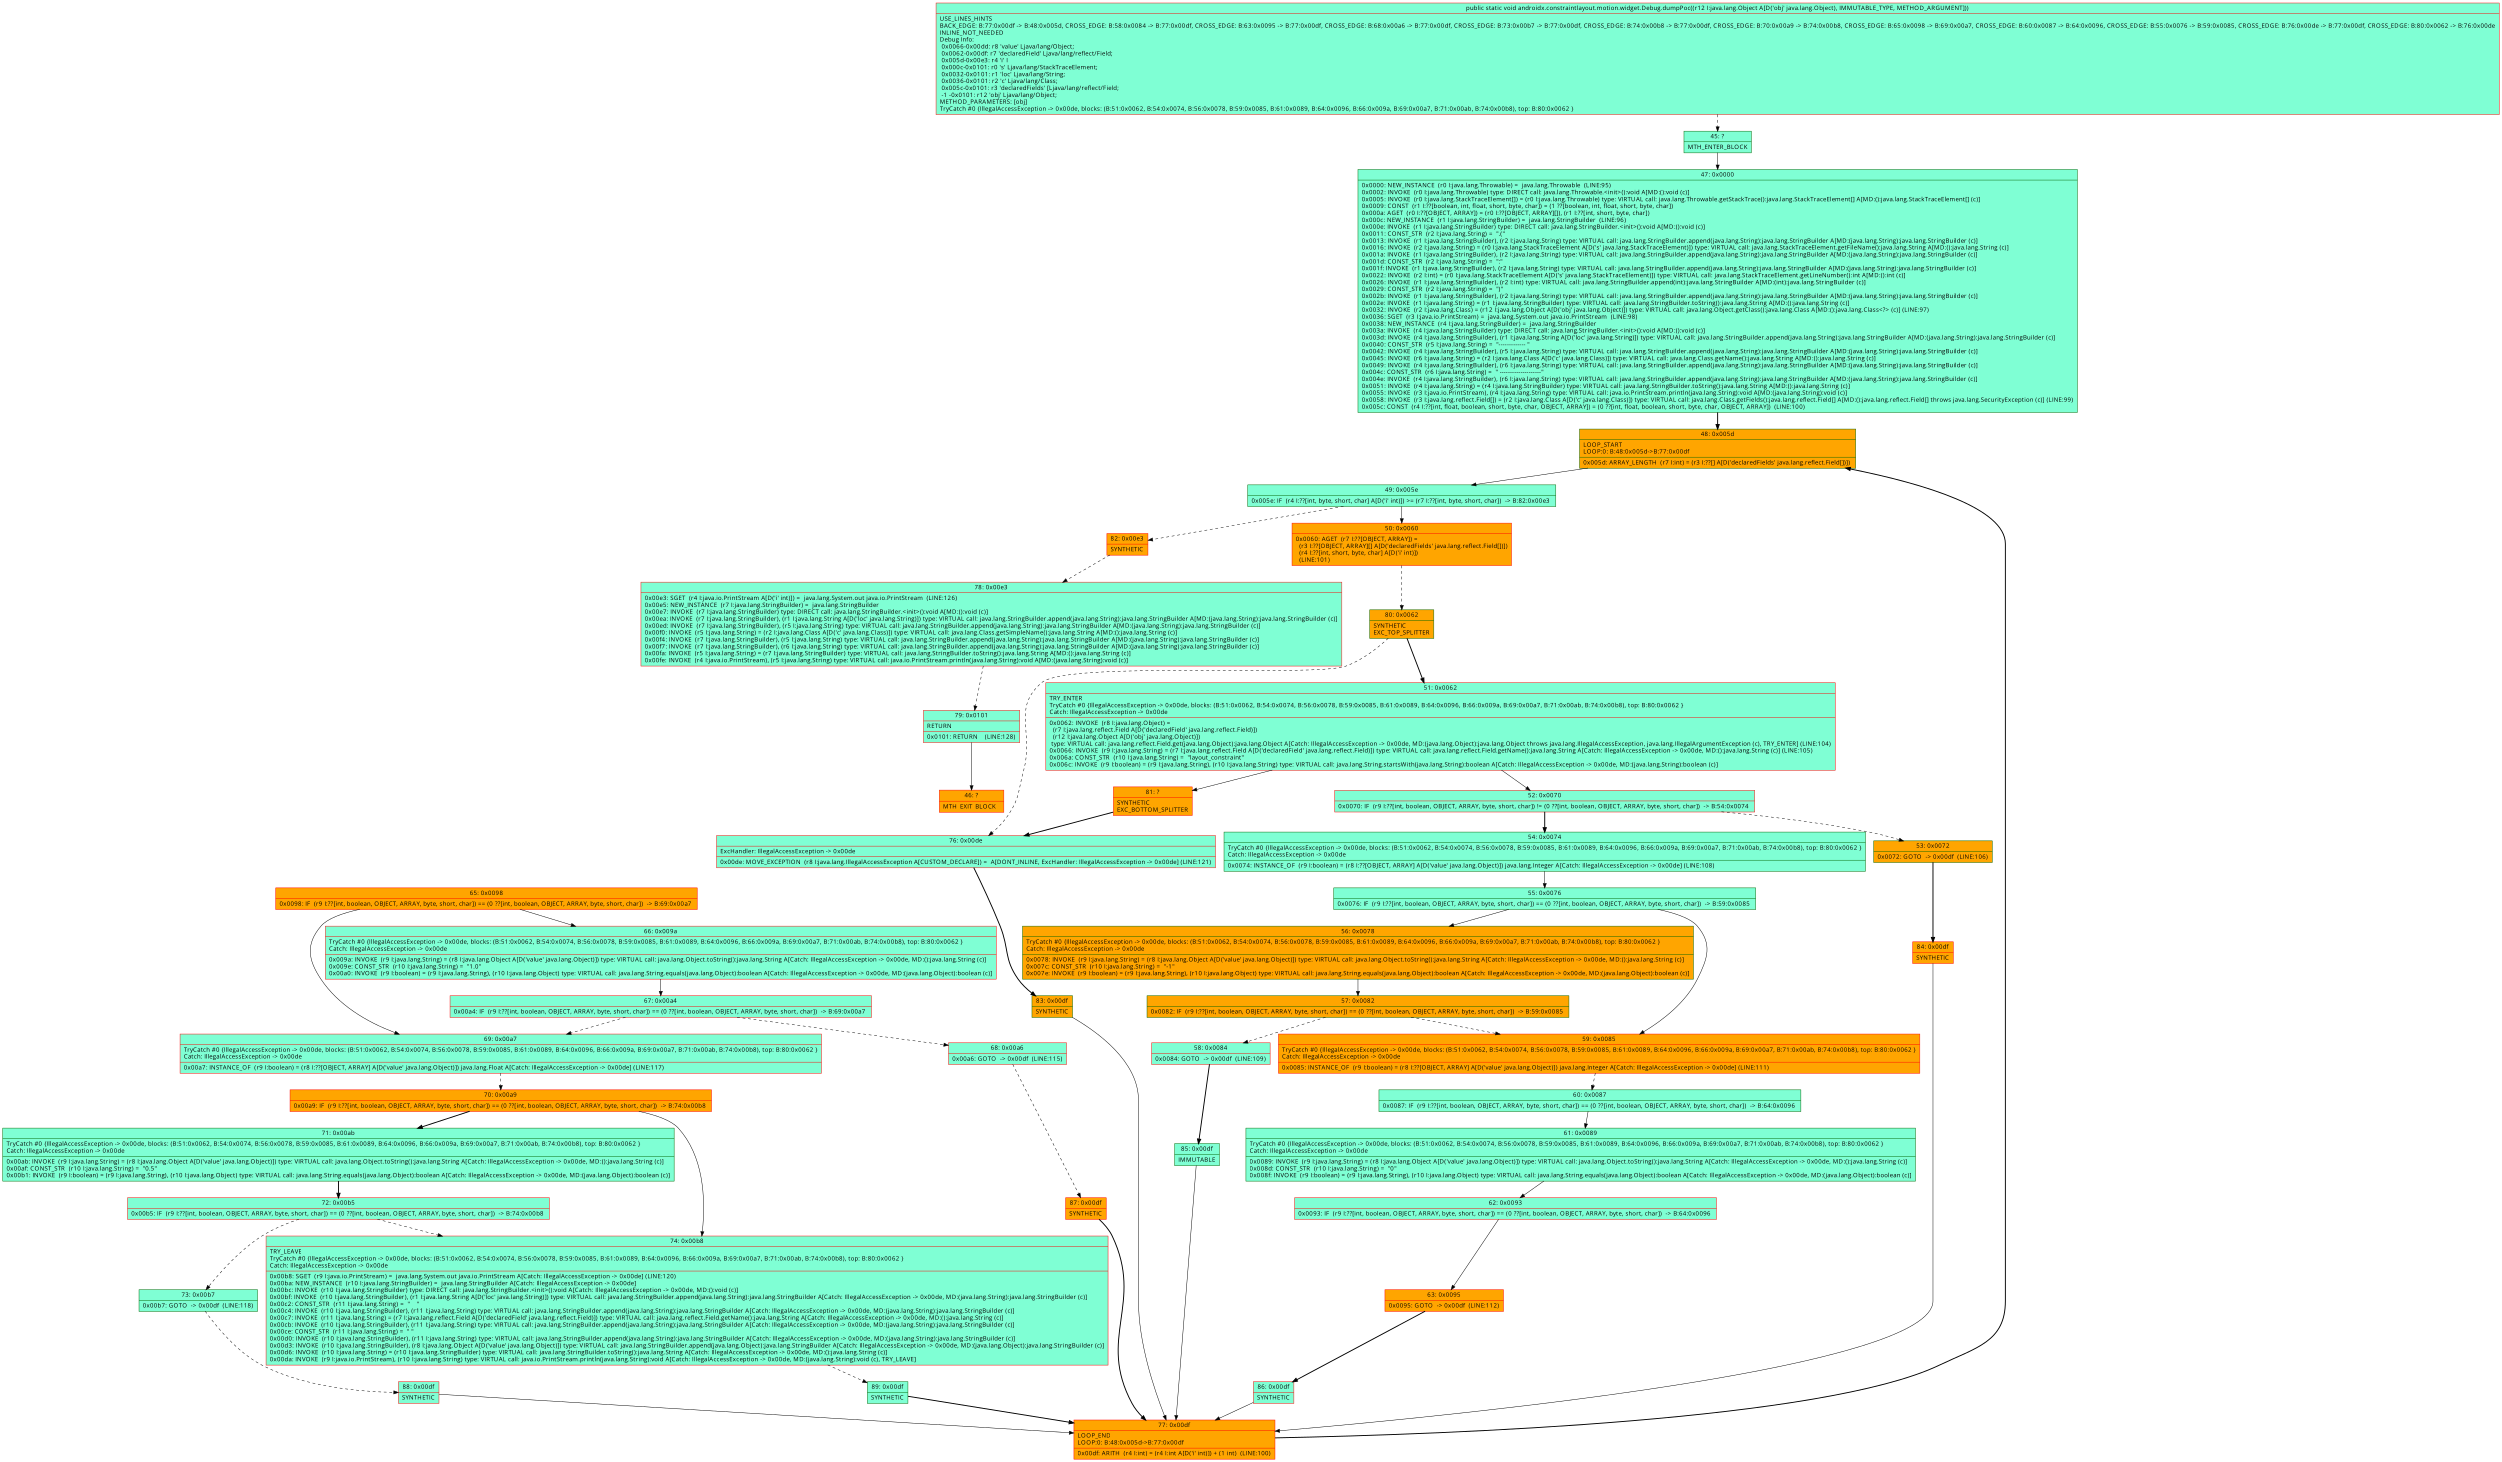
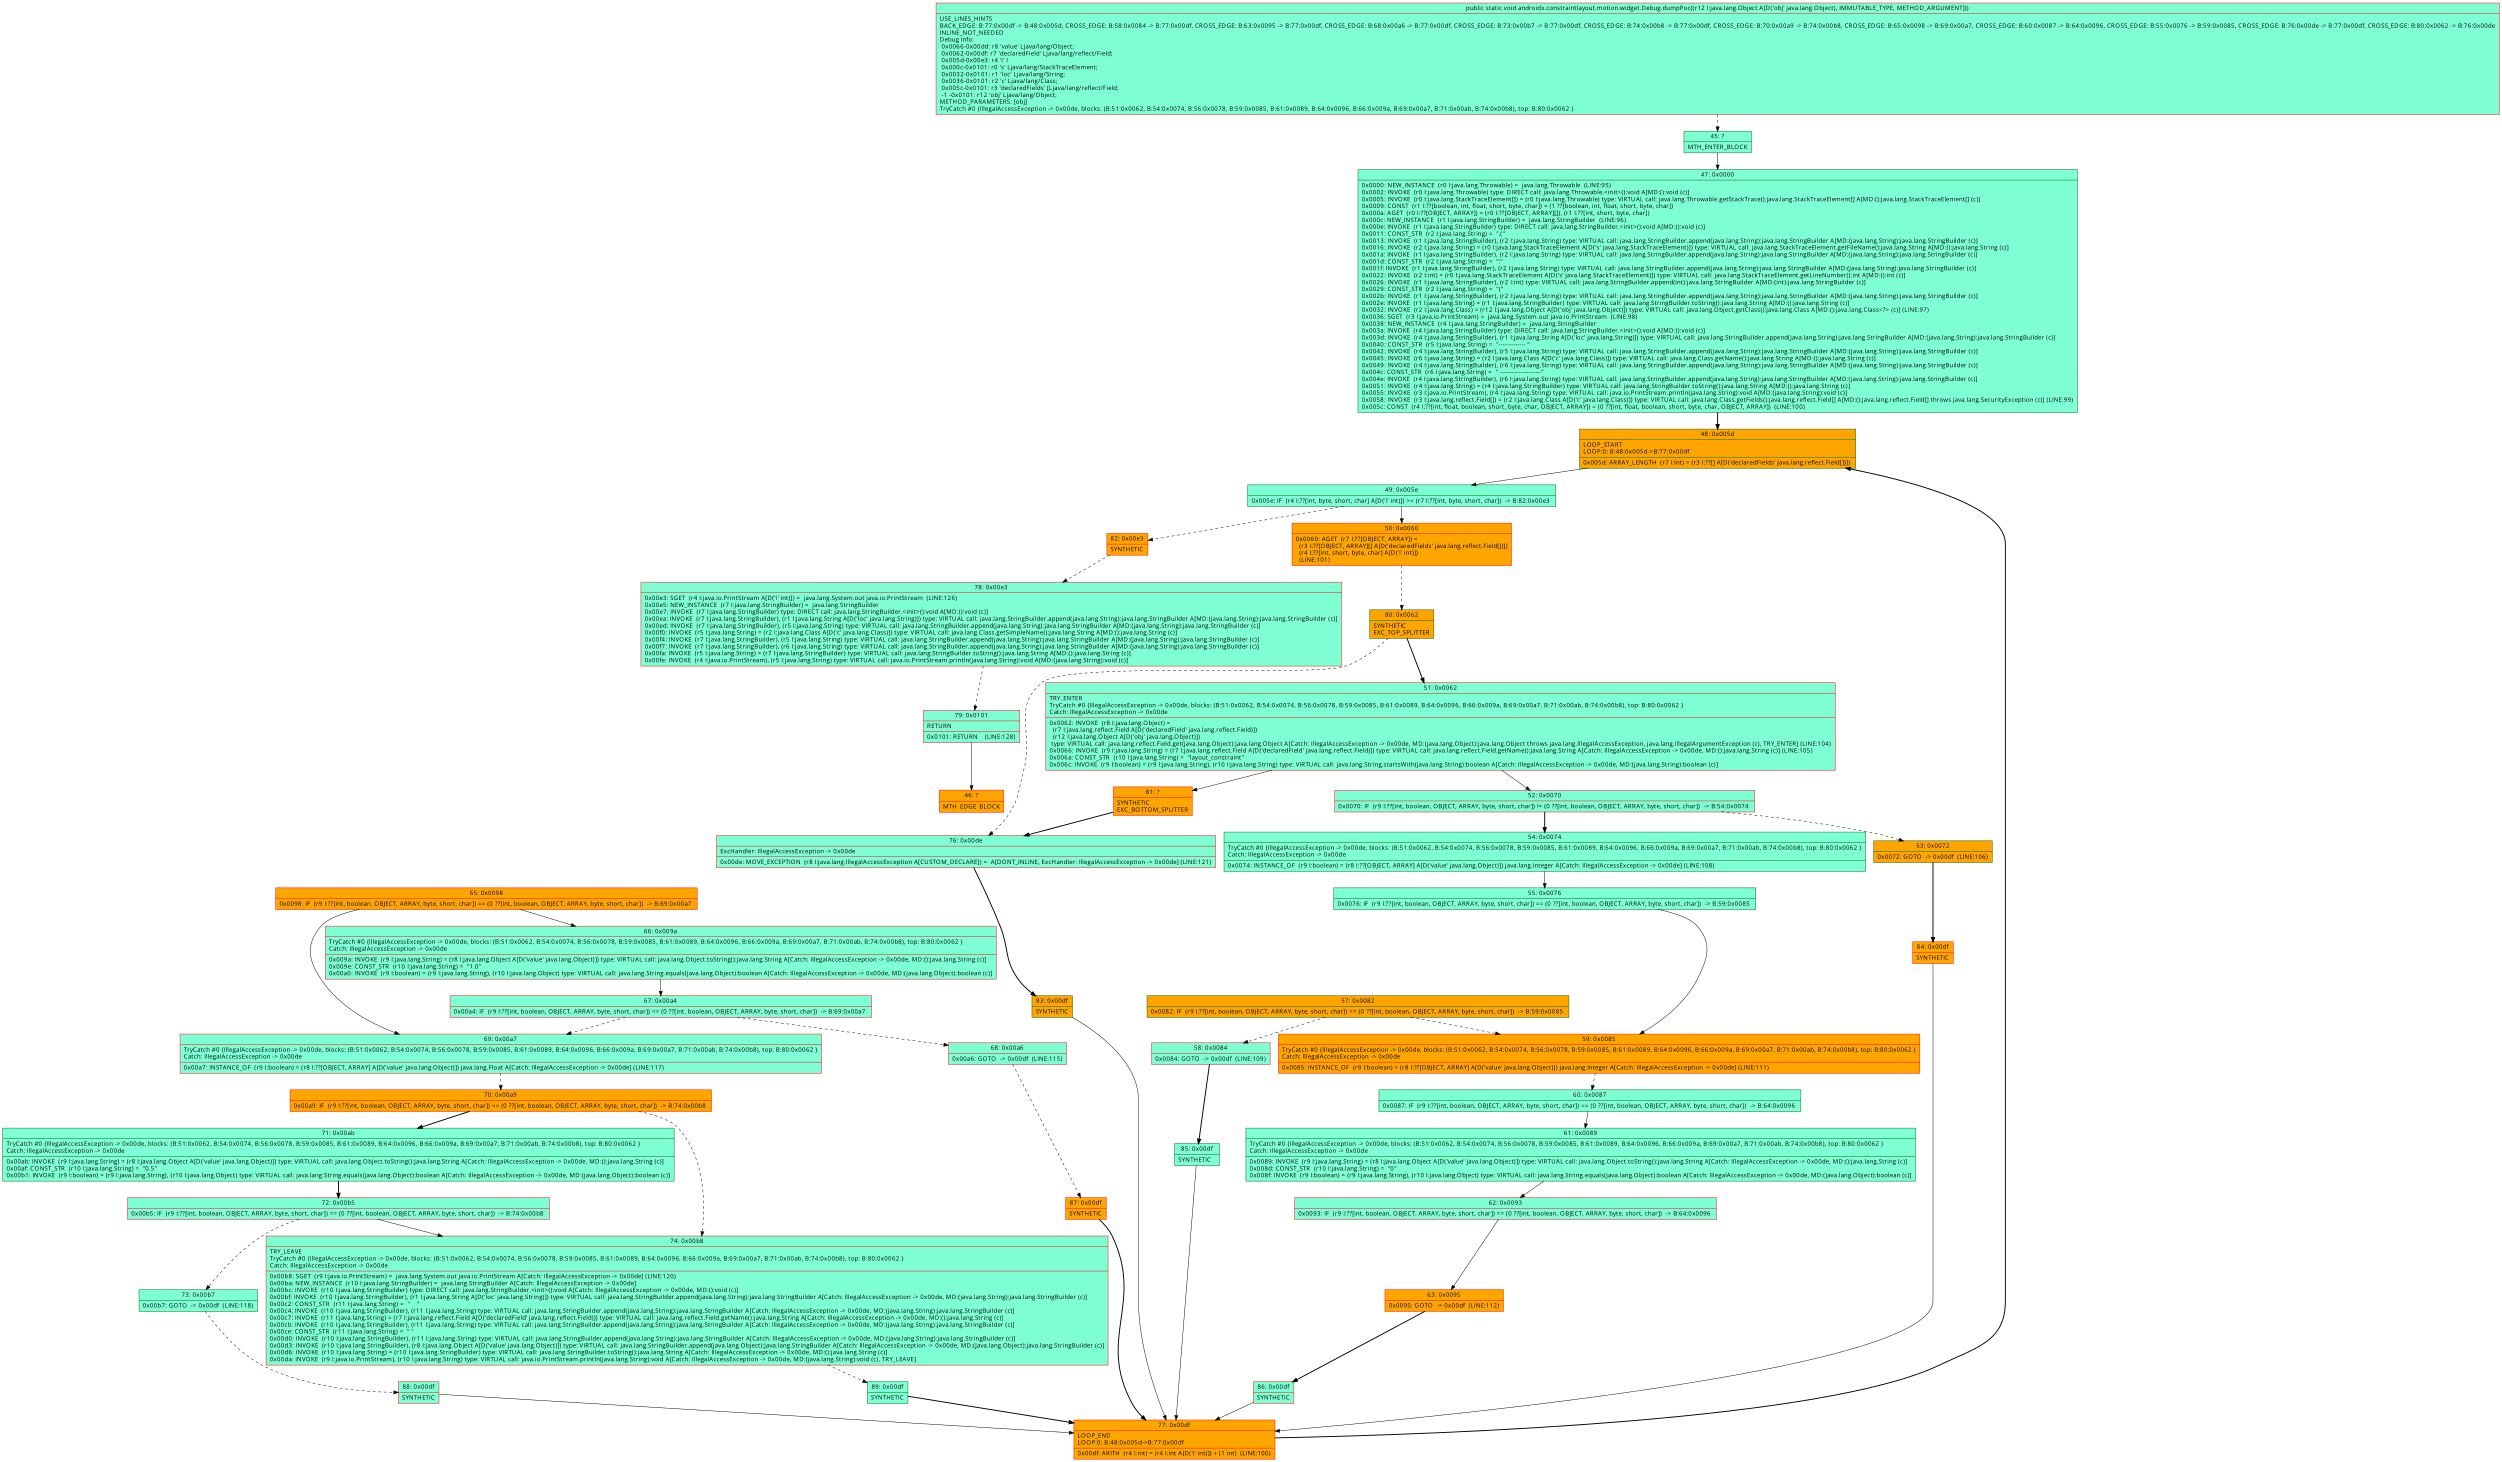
(969, 806) -> (972, 806)
(1358, 953) -> none
(695, 1156) -> (695, 1156)
(1197, 1160) -> (1195, 1160)
(408, 1227) -> (408, 1227)
